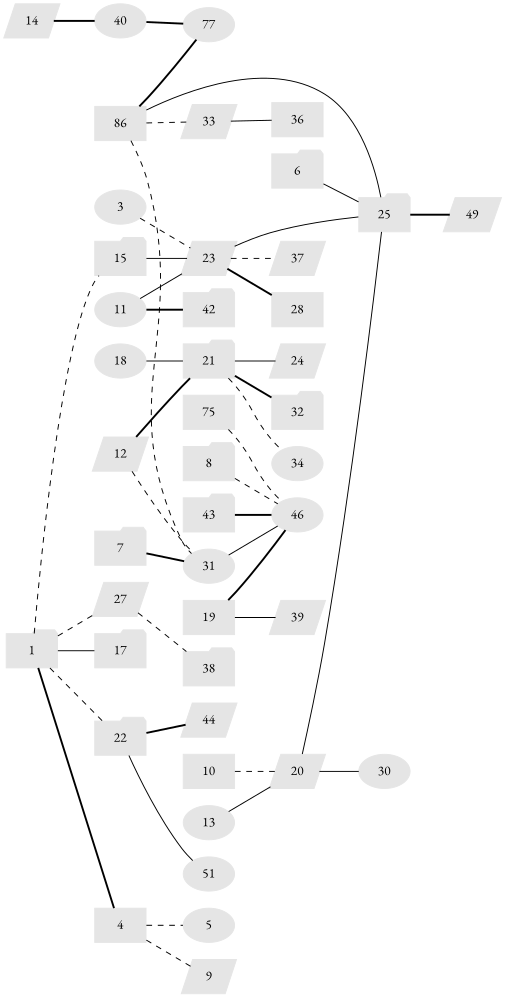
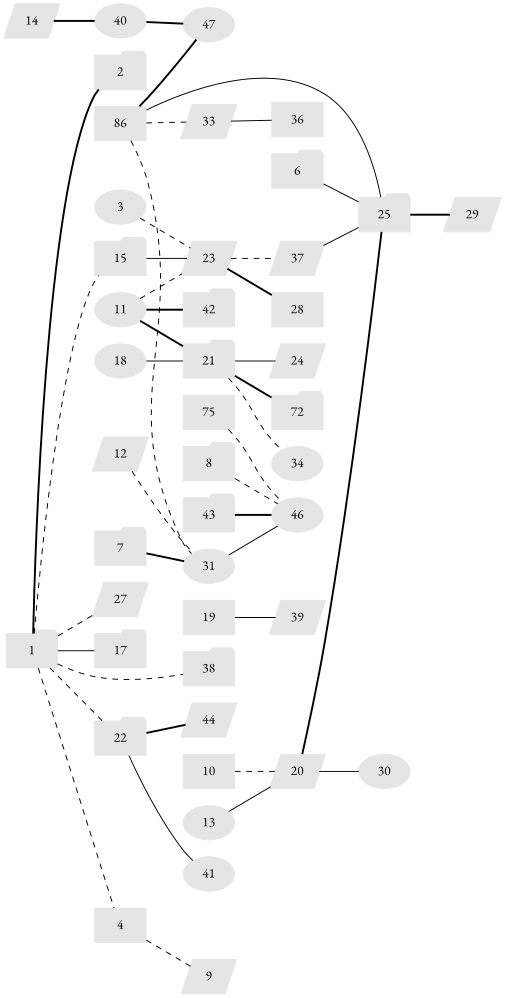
(209, 25) -> (209, 25)
none -> (120, 72)
(472, 215) -> (472, 215)
(295, 227) -> (341, 237)
(166, 283) -> (166, 283)
(163, 407) -> (164, 335)
(297, 412) -> (297, 412)
(348, 494) -> (348, 494)
(258, 566) -> none
(162, 632) -> (119, 679)
(76, 788) -> (76, 788)
(209, 874) -> (209, 874)
(209, 925) -> none
